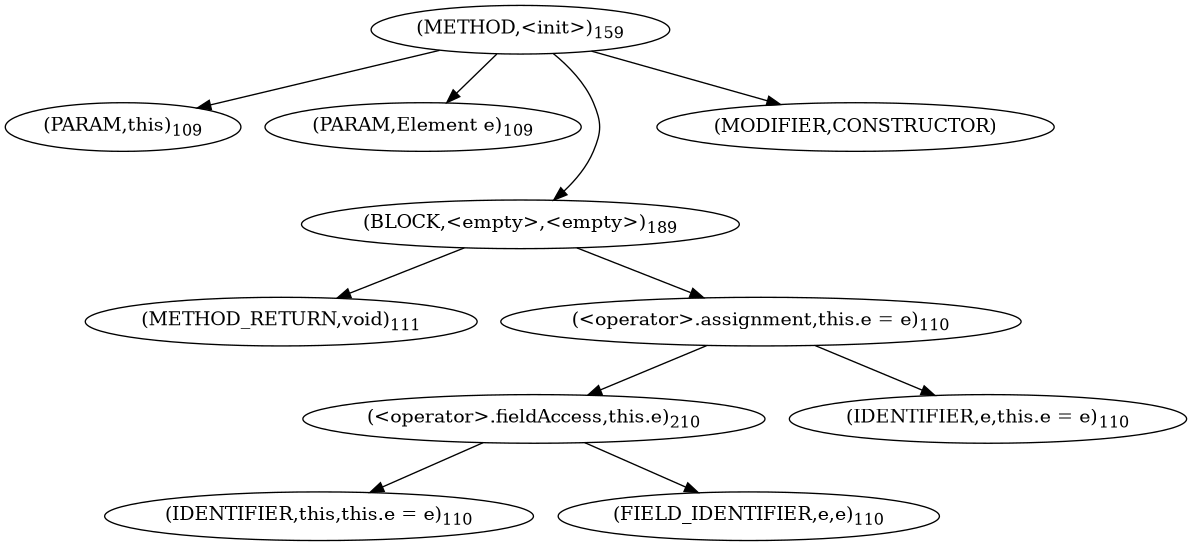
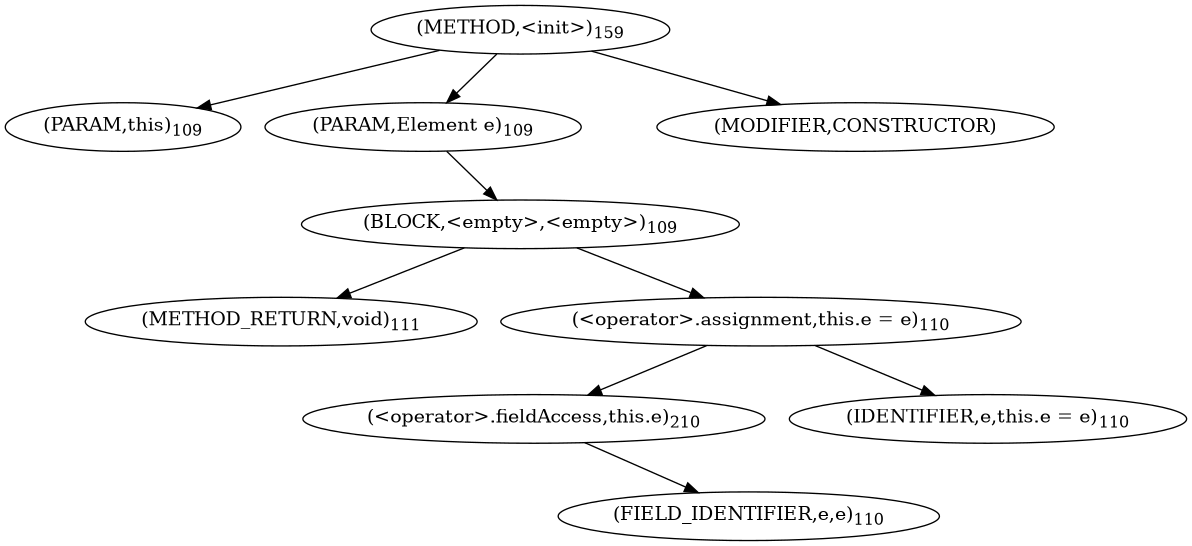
(599, 120) -> (467, 171)
(662, 222) -> (662, 222)
(319, 516) -> none
